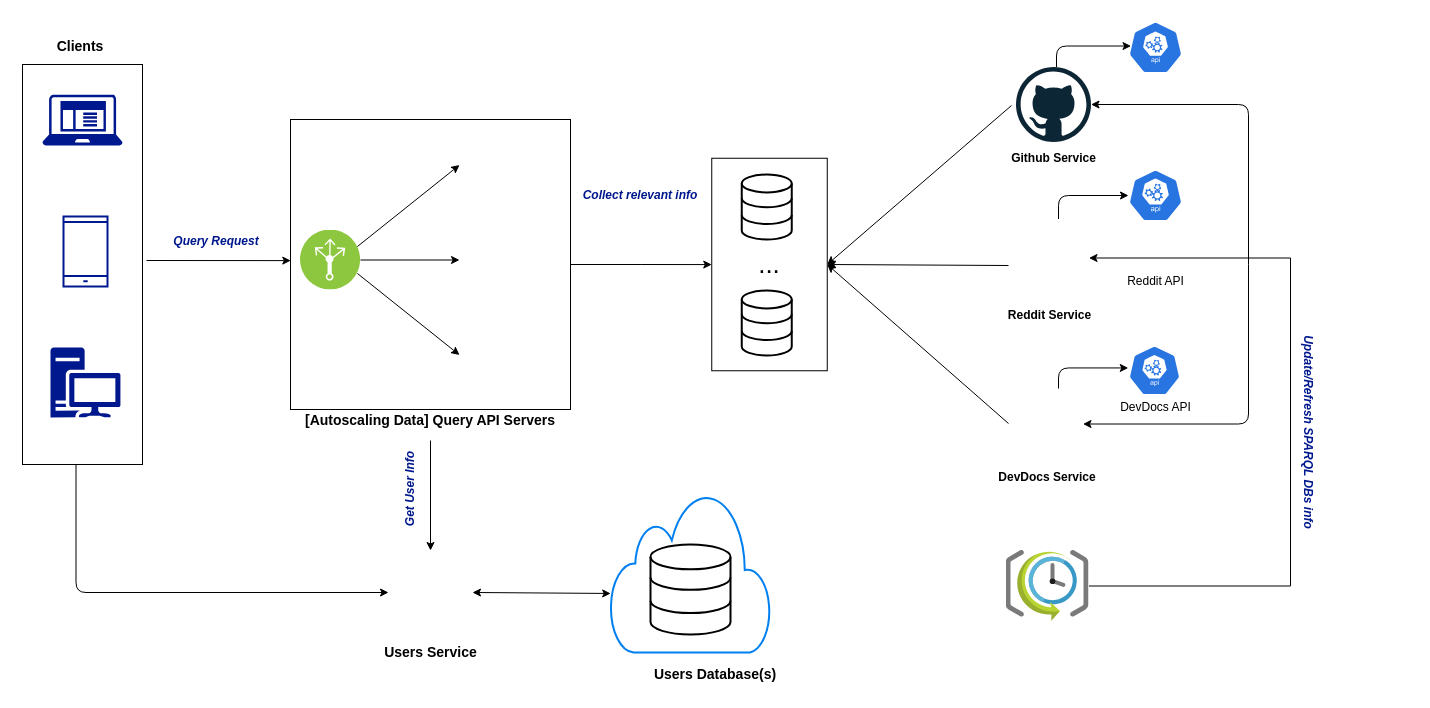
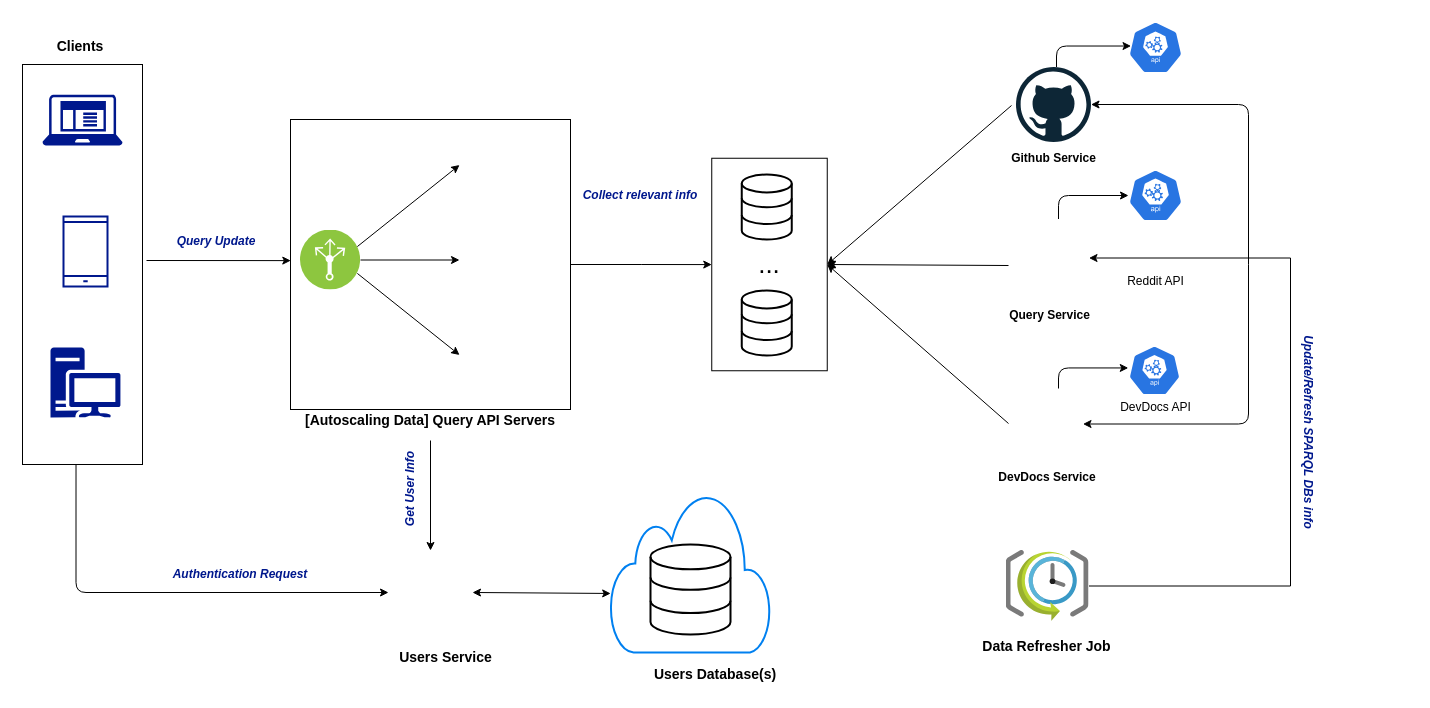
(217, 242) -> (217, 242)
(1050, 316) -> (1050, 316)
none -> (241, 575)
none -> (1047, 647)
(431, 653) -> (446, 658)
